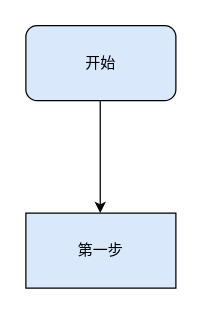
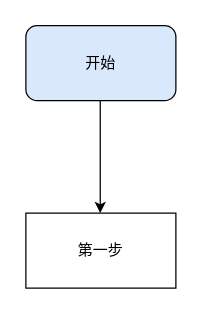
(101, 251) -> (101, 251)
